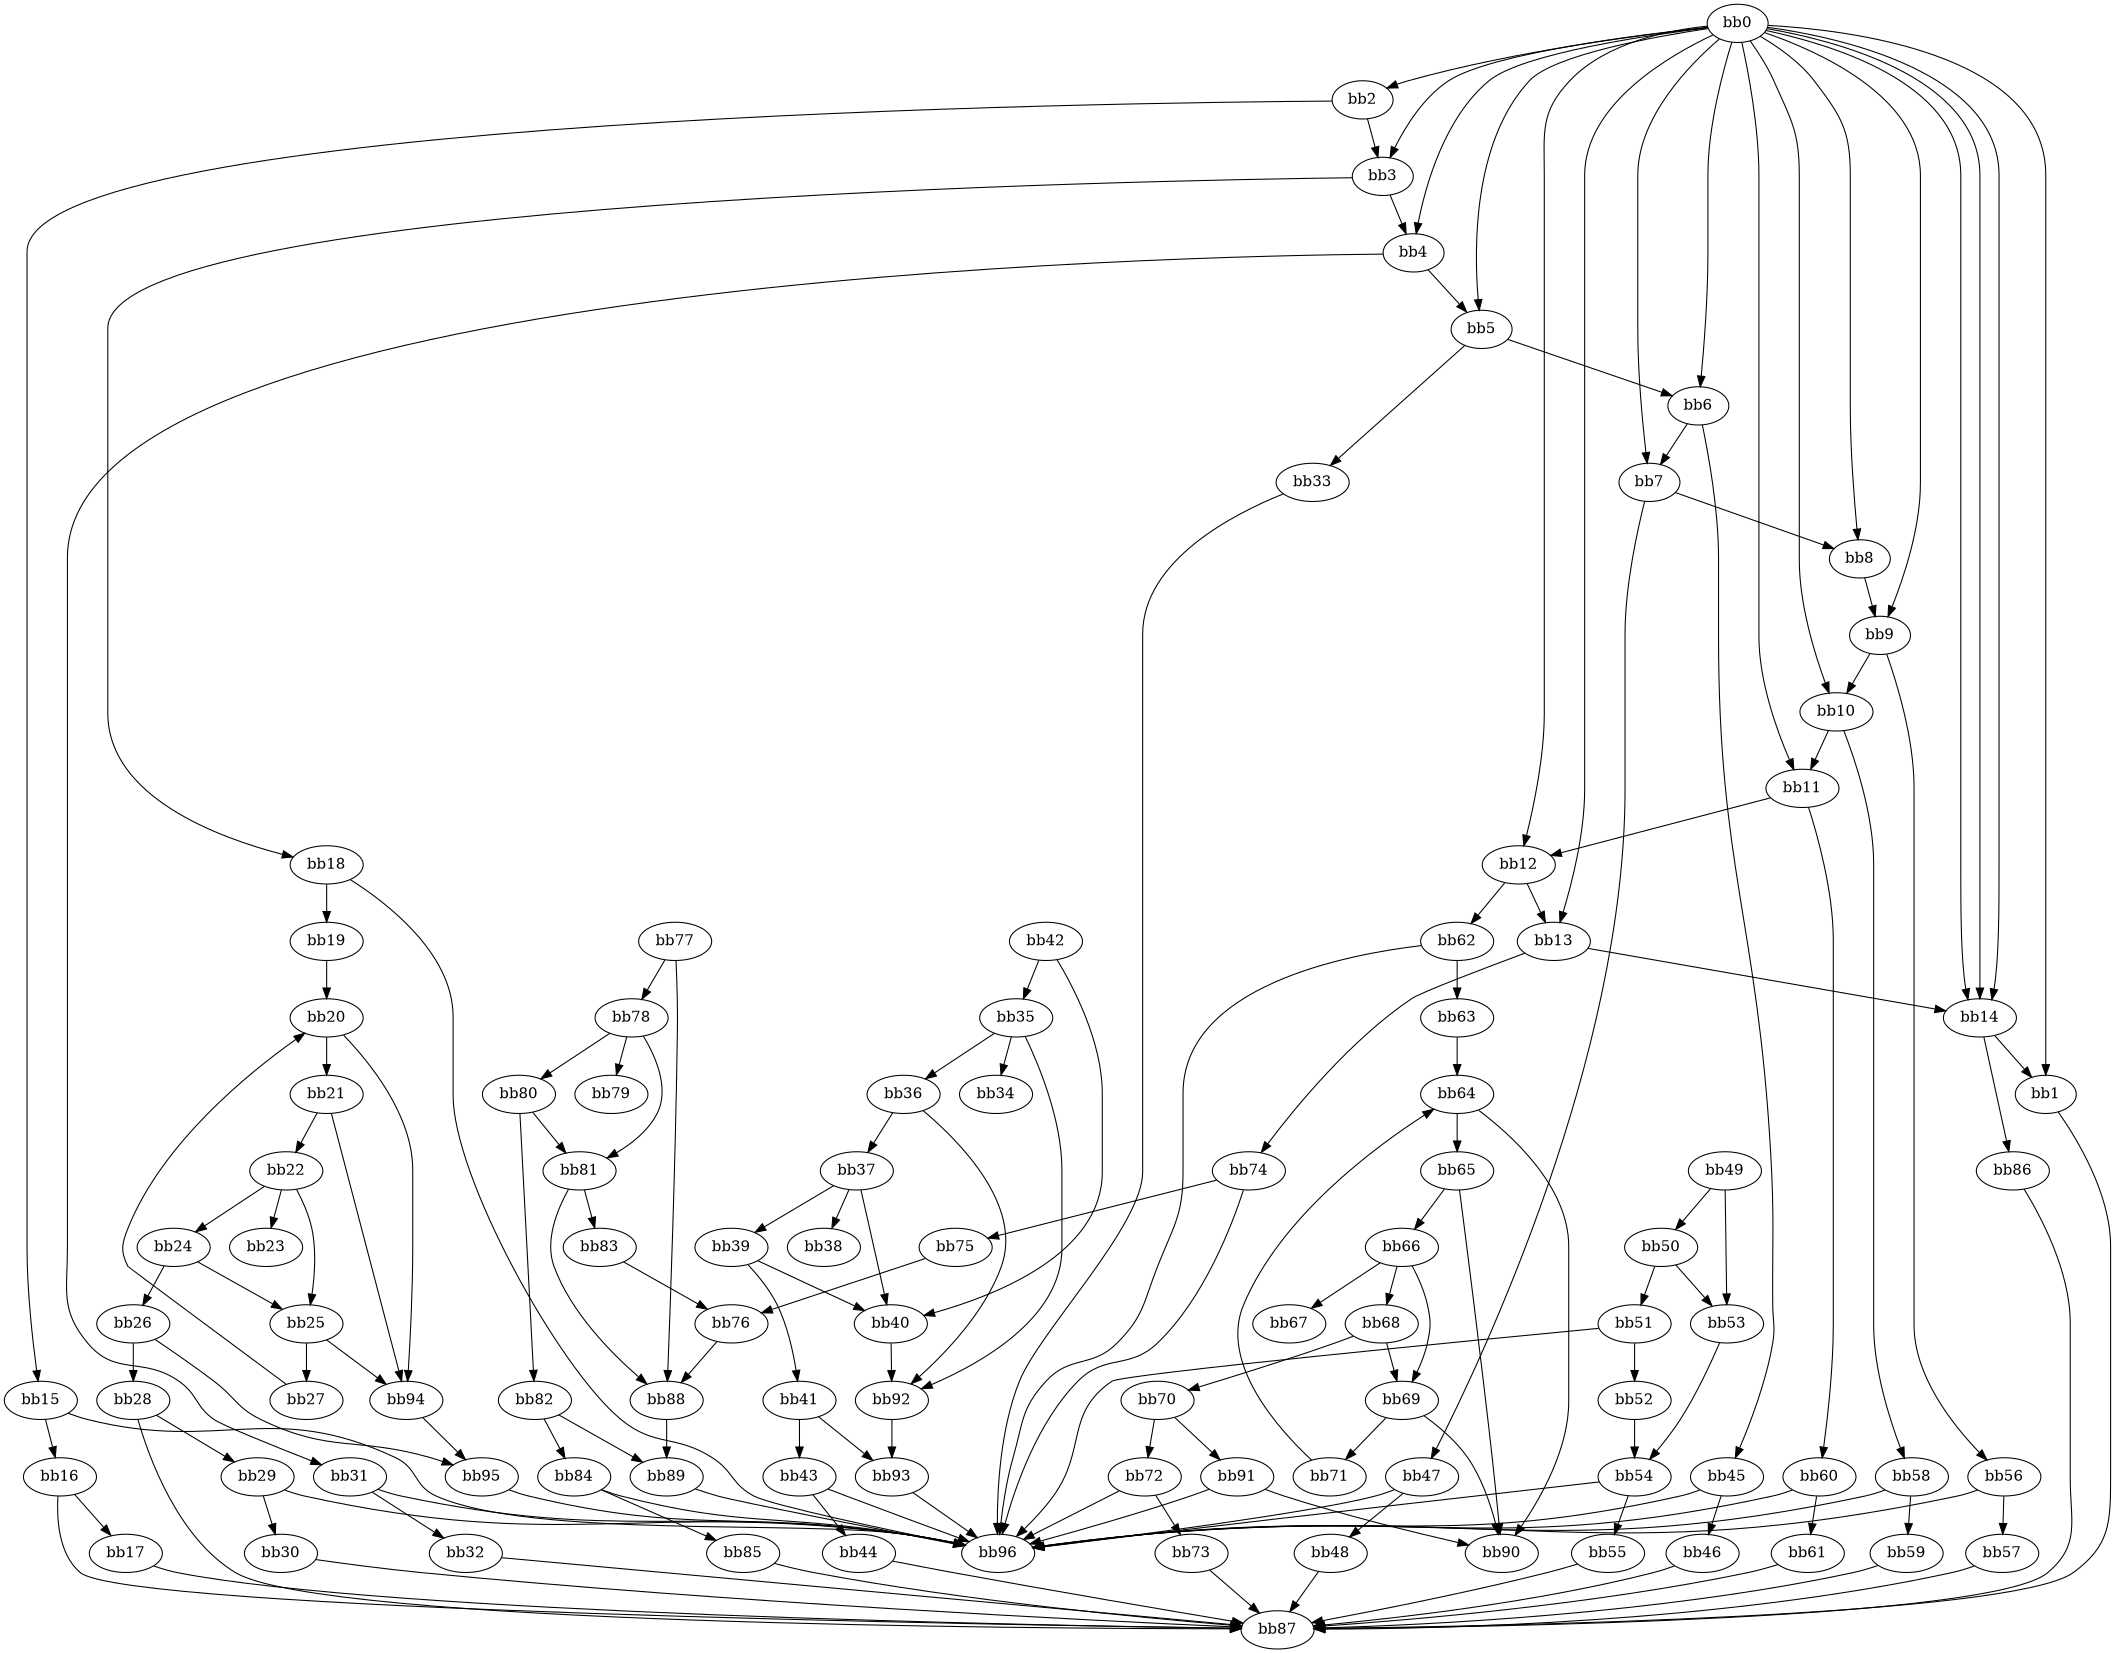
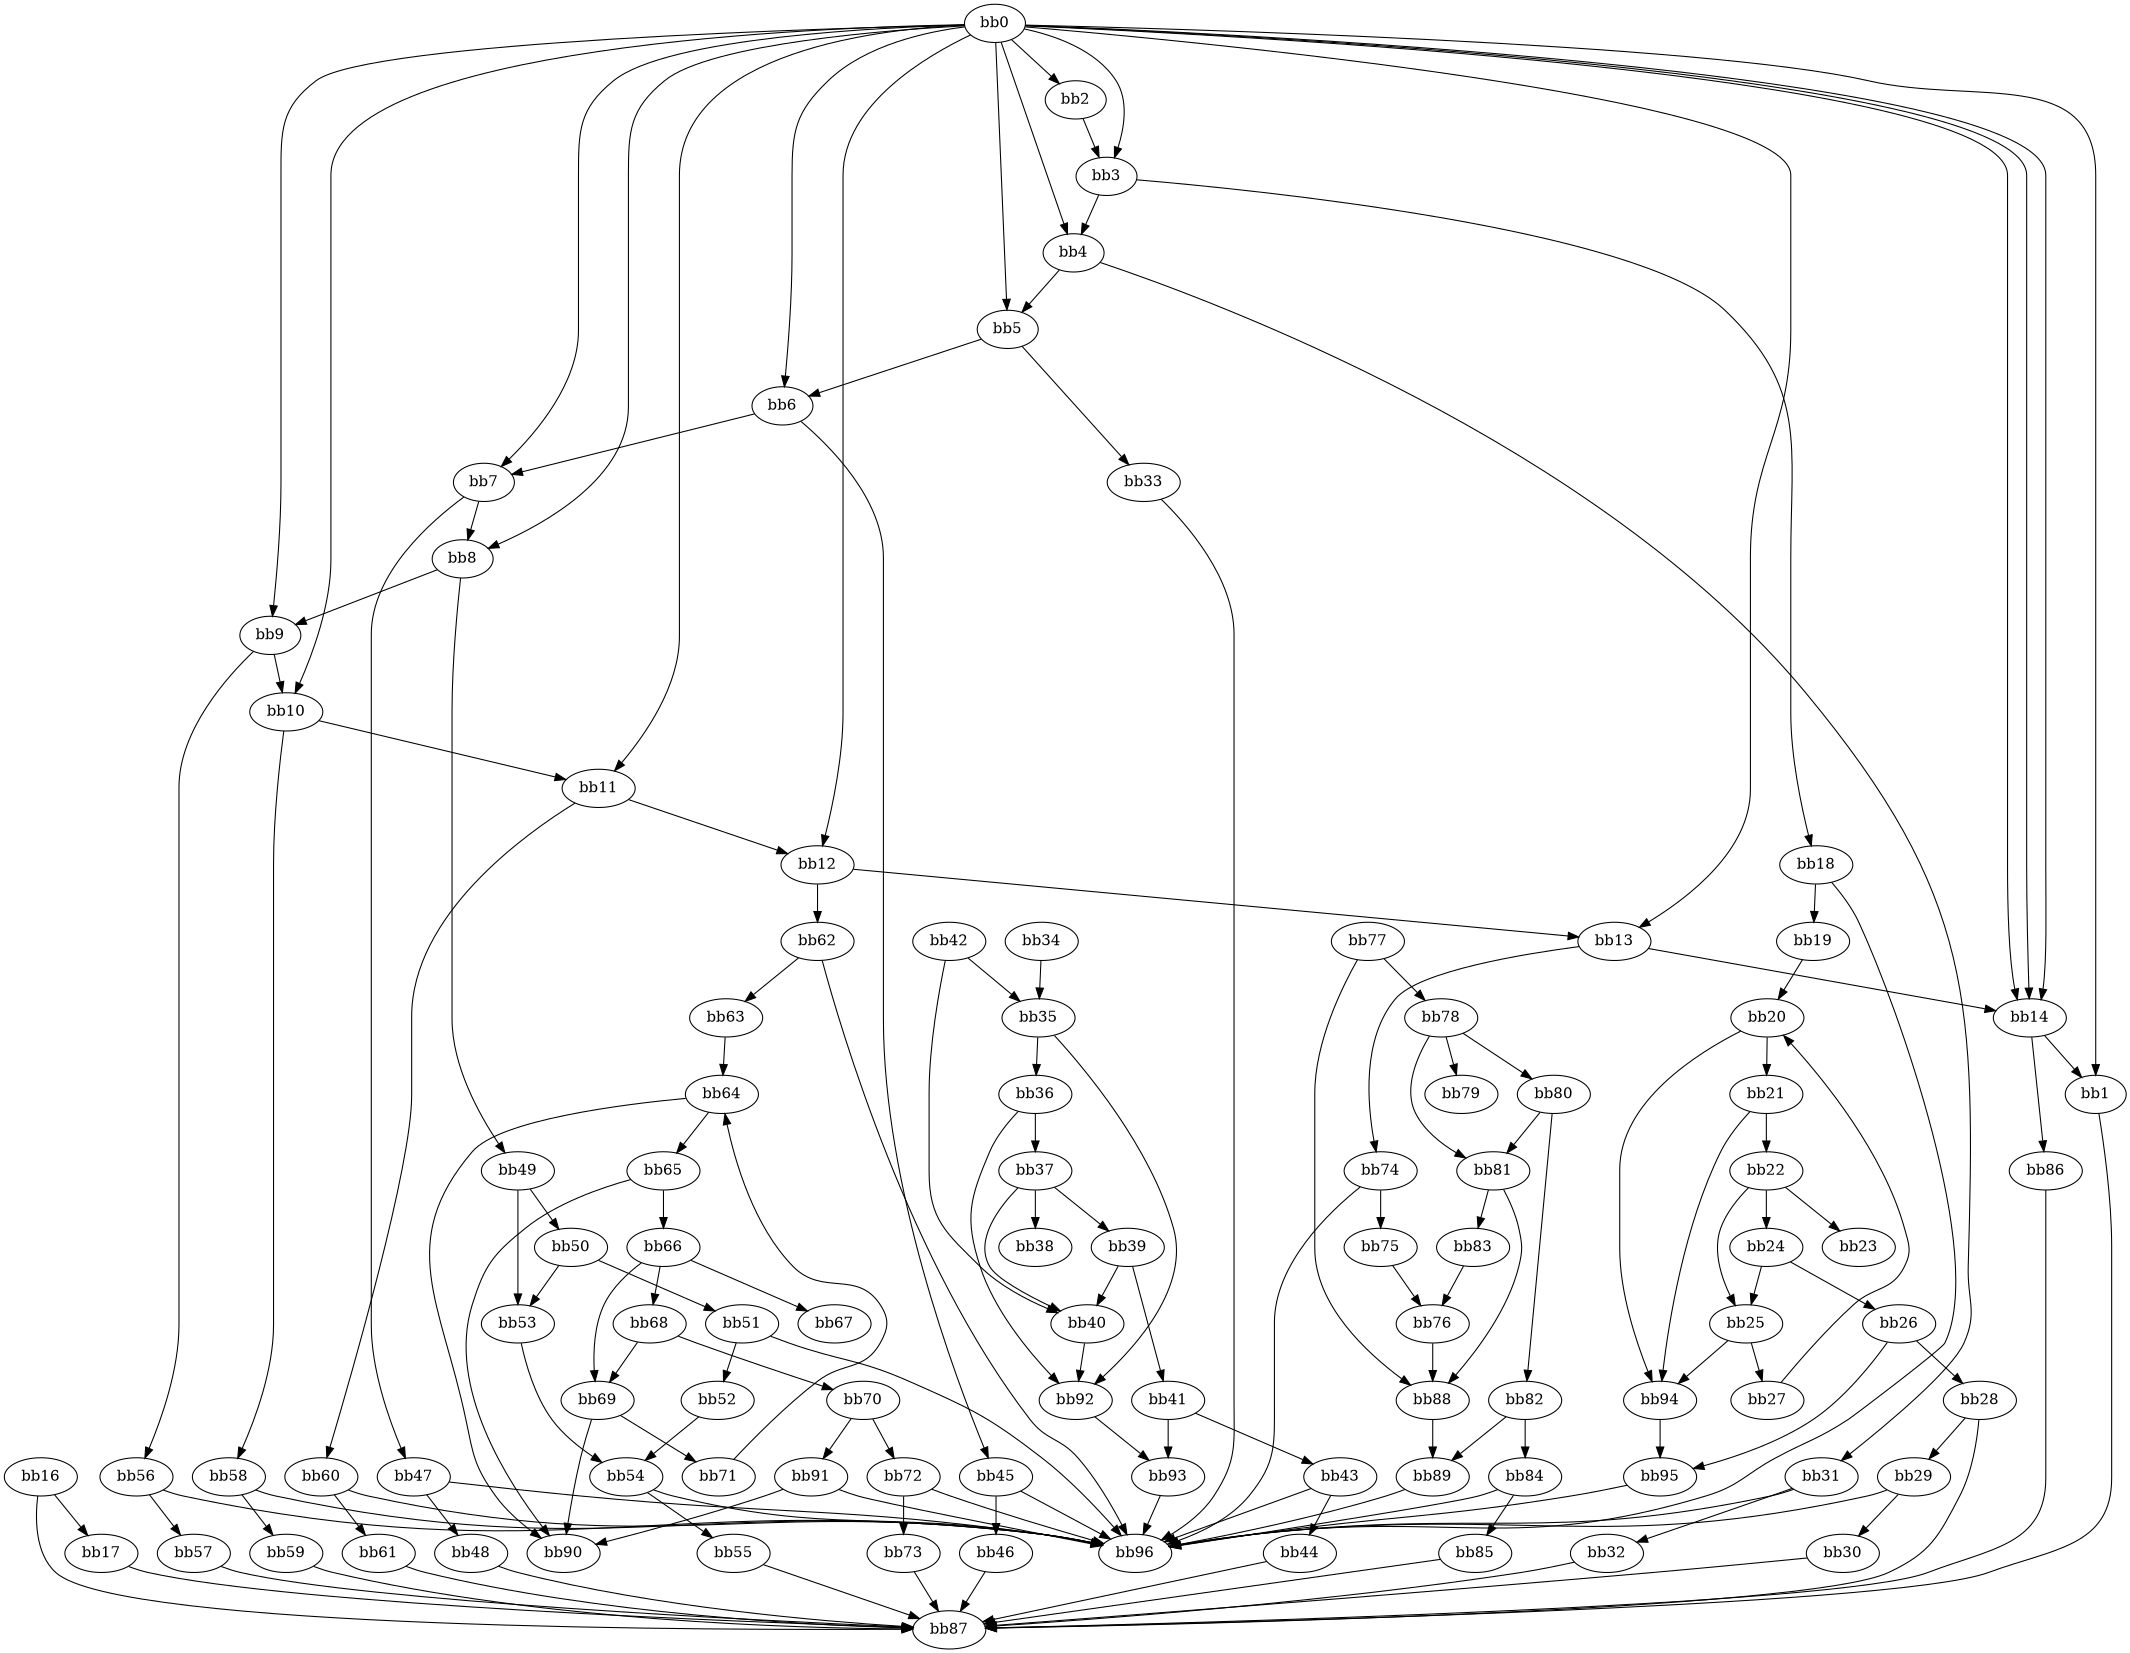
none -> (452, 866)
(1008, 1051) -> (1040, 974)
(41, 1400) -> none
